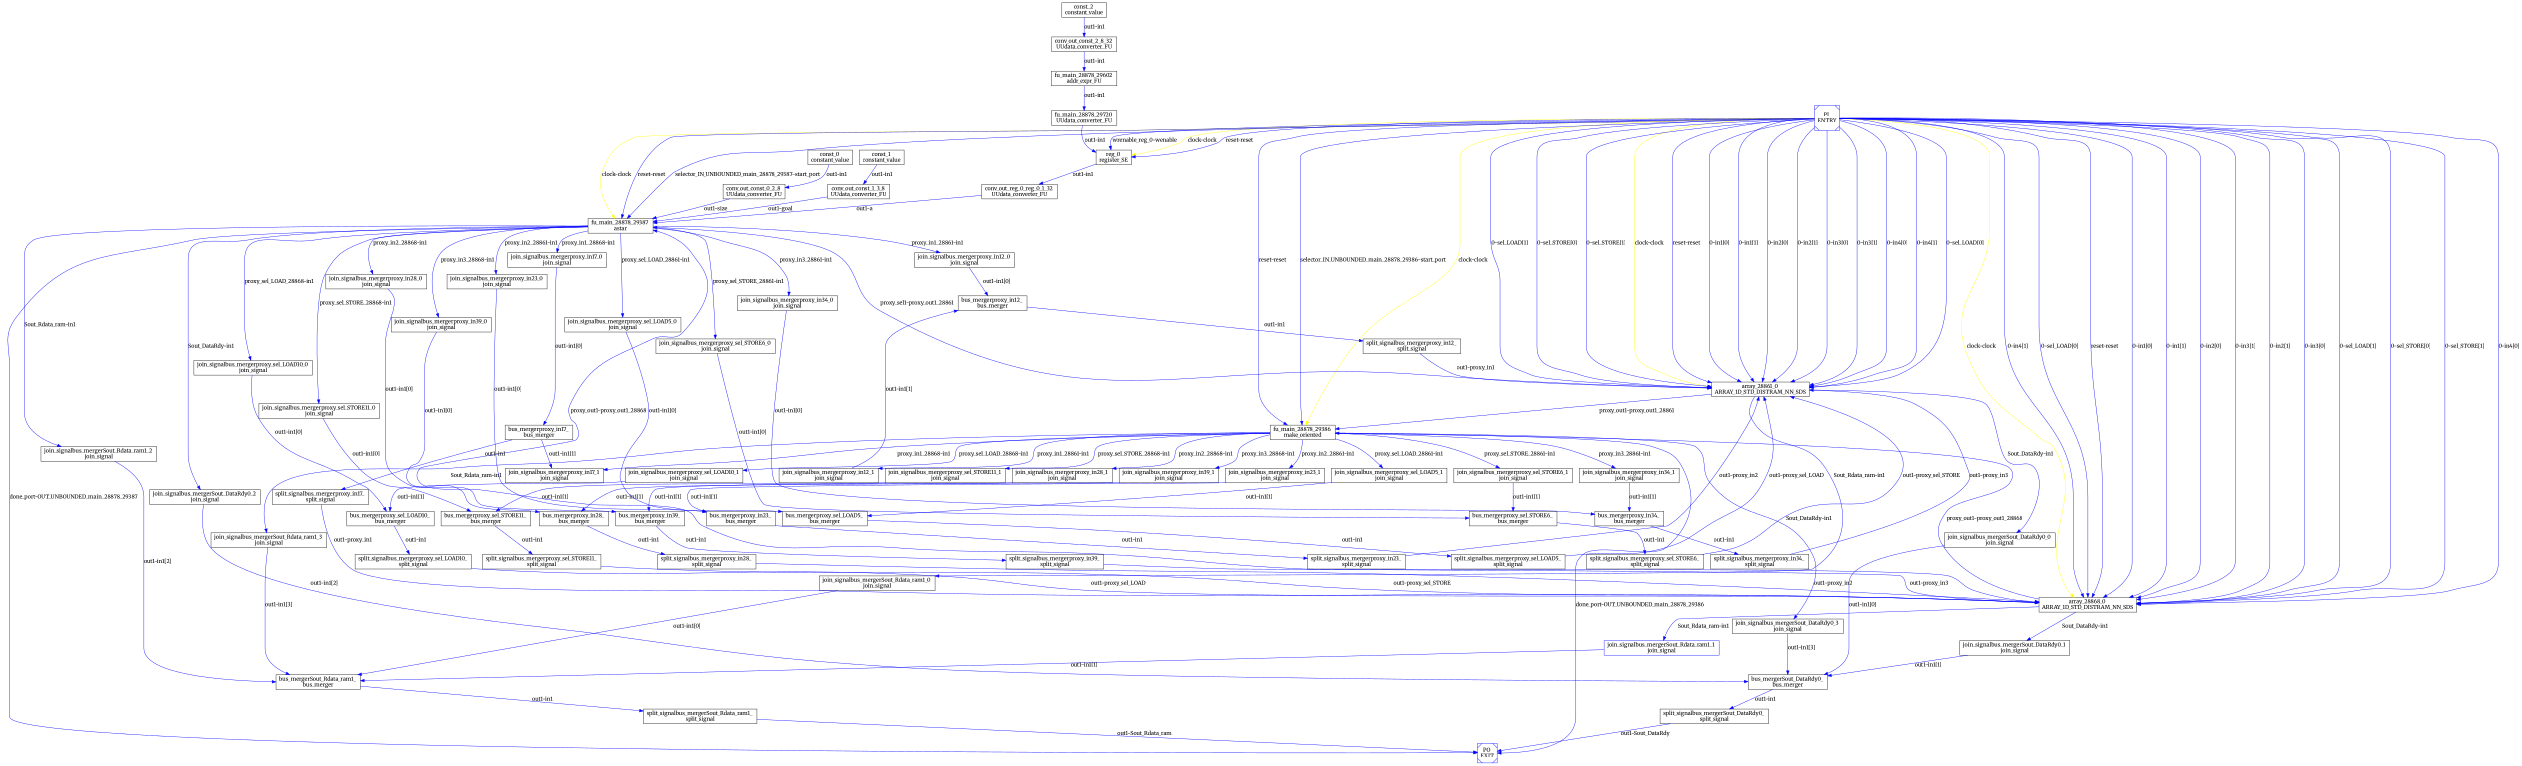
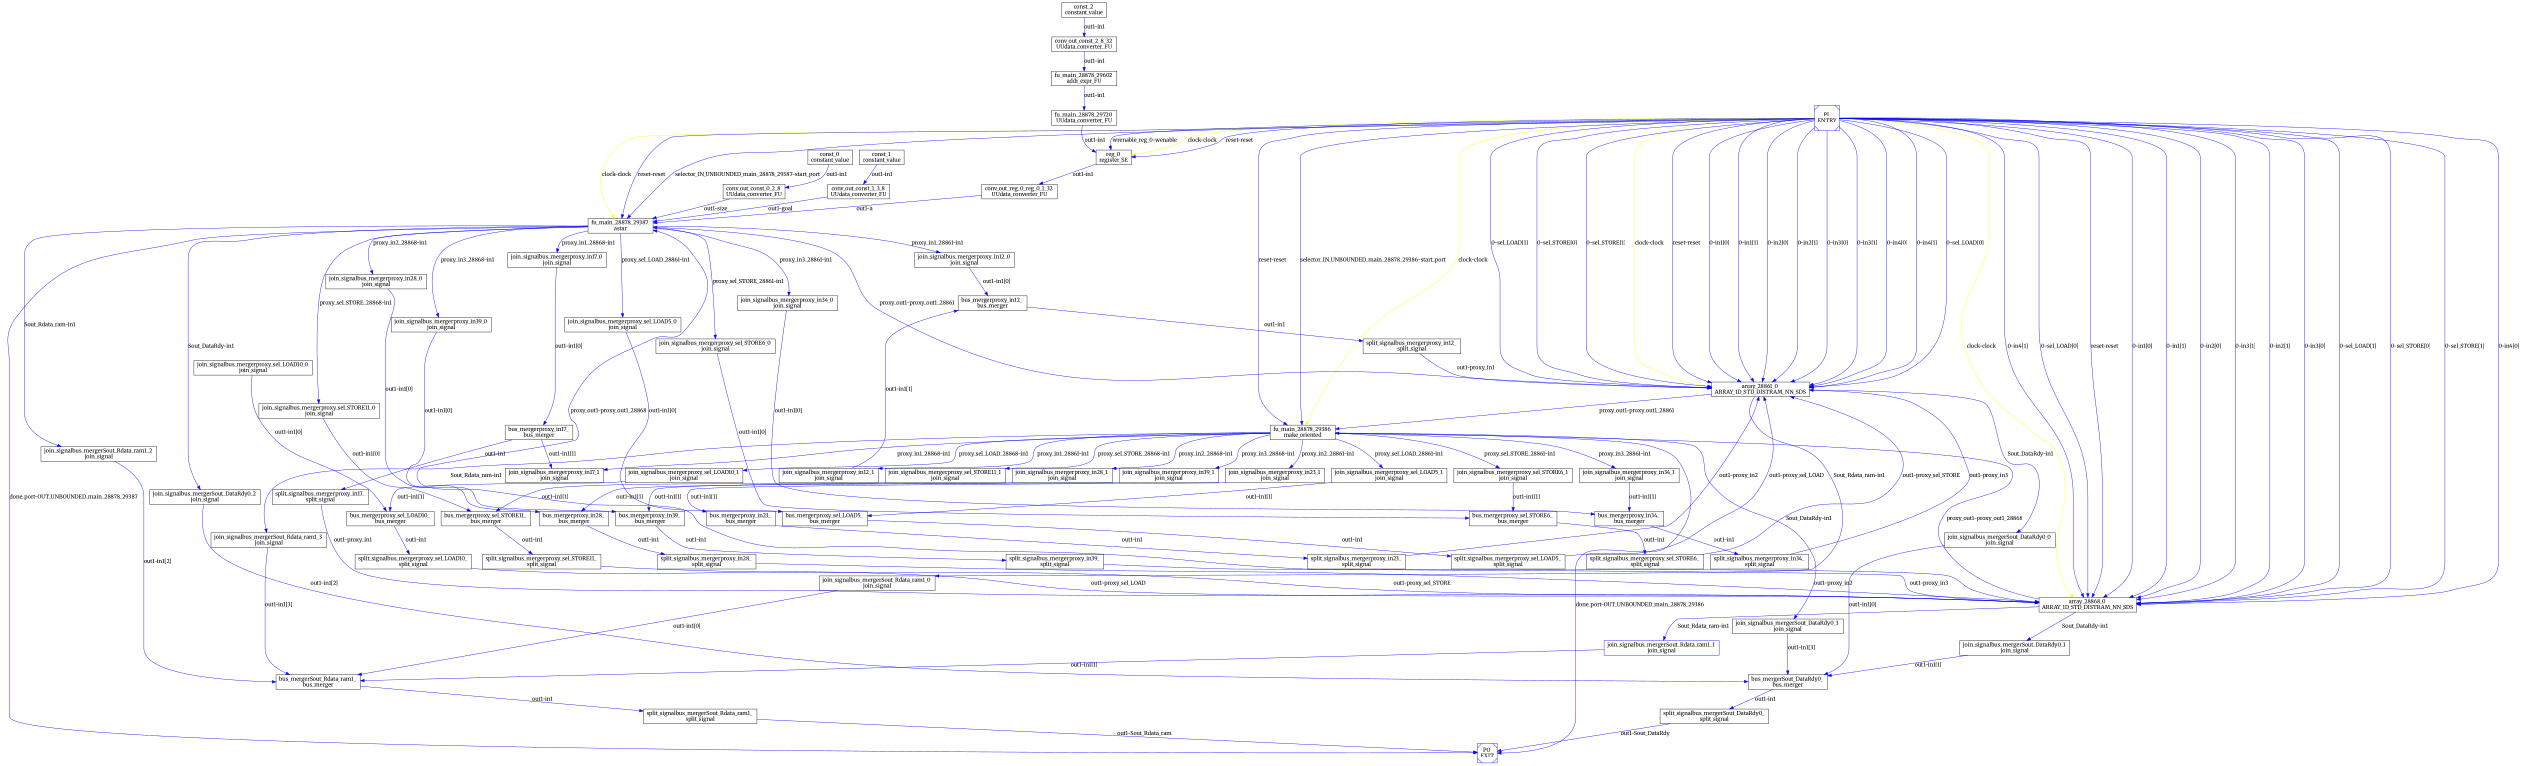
(362, 235) -> none
(497, 282) -> none
(917, 303) -> (917, 303)
